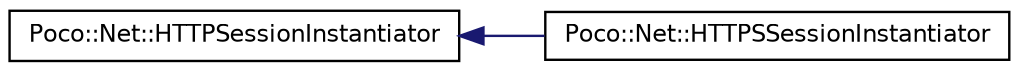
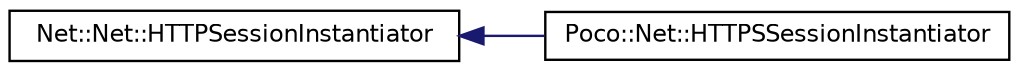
(234, 36) -> (234, 36)
